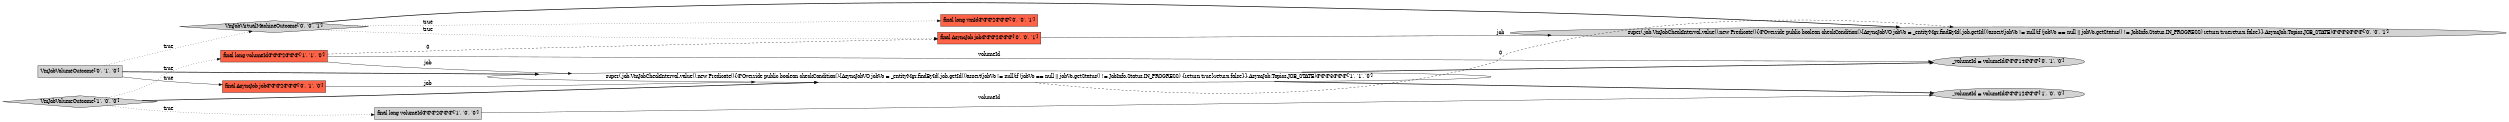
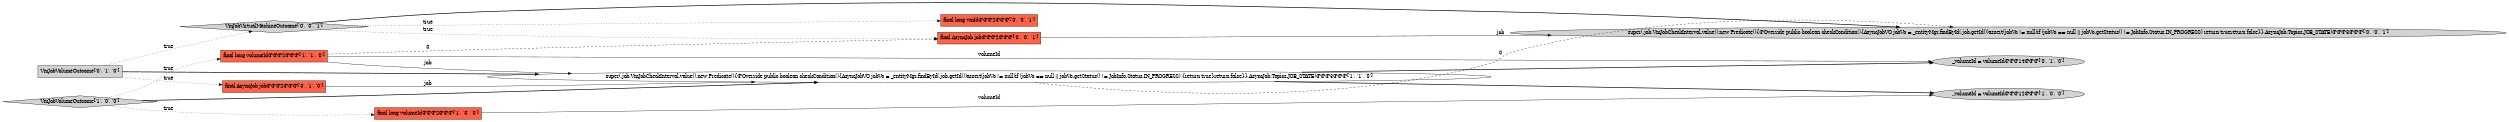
(171, 82) -> (171, 82)
(428, 114) -> (428, 114)
